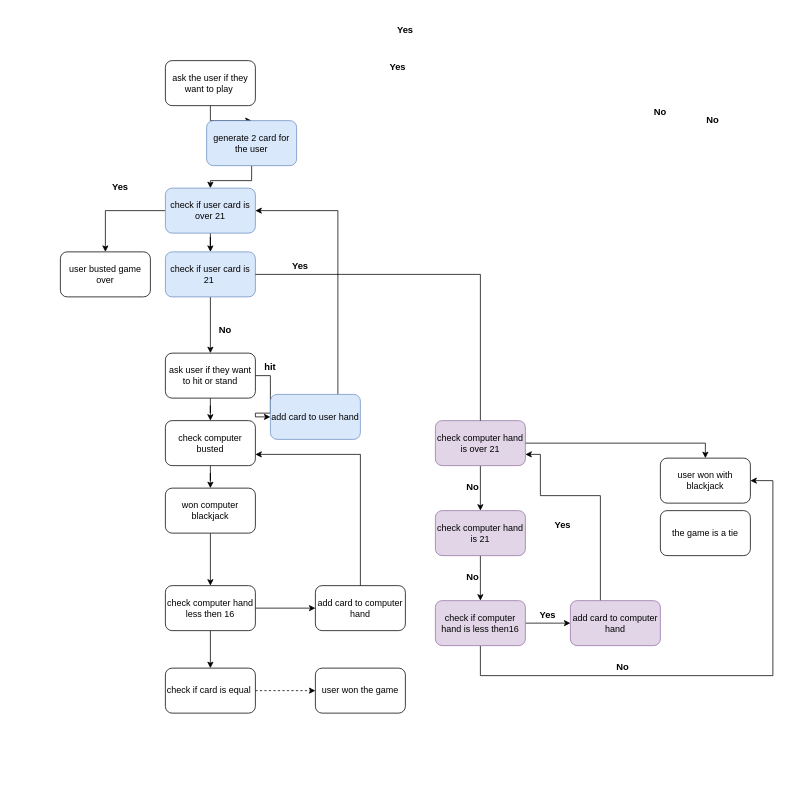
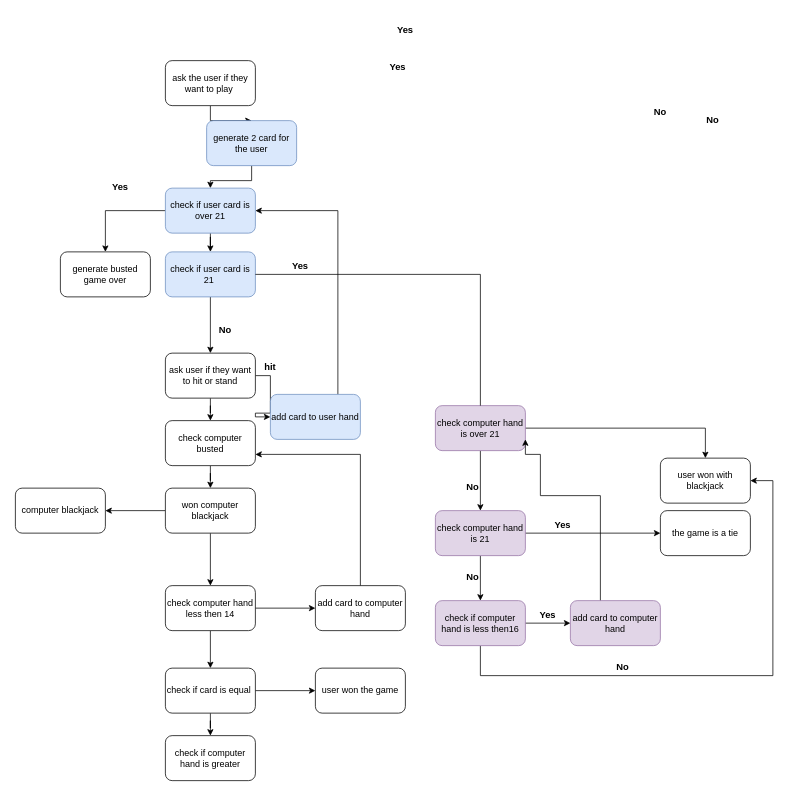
(105, 274) -> (105, 274)
(480, 443) -> (480, 428)
none -> (60, 510)
none -> (138, 510)
none -> (654, 533)
(210, 608) -> (210, 608)
(282, 690) -> (282, 690)
none -> (210, 727)
none -> (210, 758)
